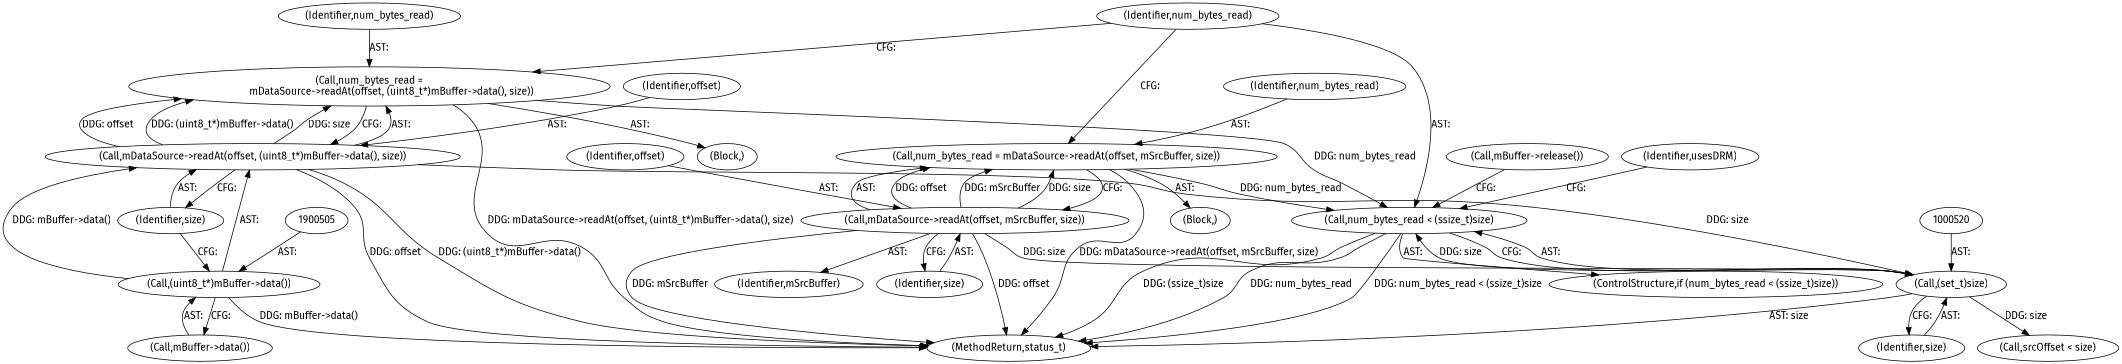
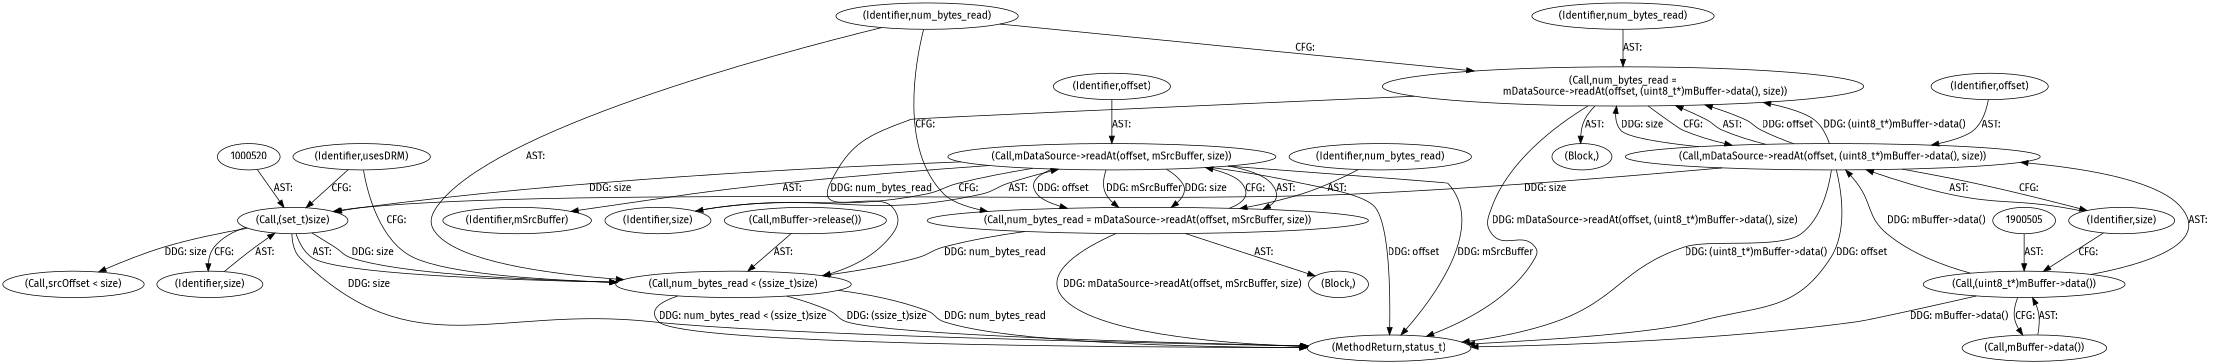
(1487, 189) -> (785, 252)
(1674, 271) -> (330, 186)
(1716, 284) -> none
(1789, 316) -> (369, 284)
